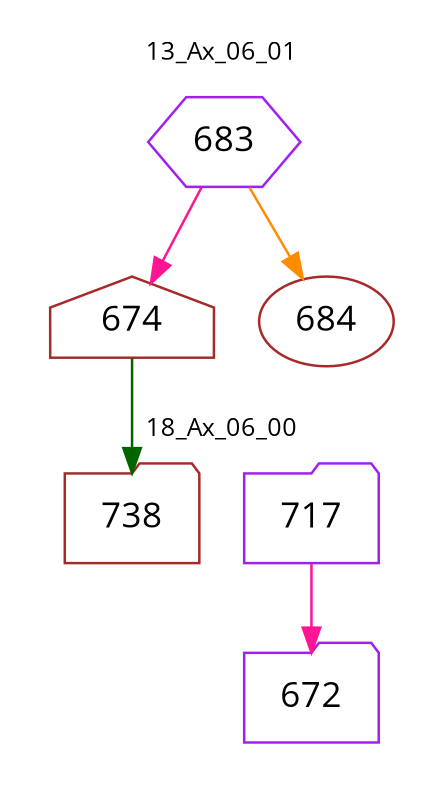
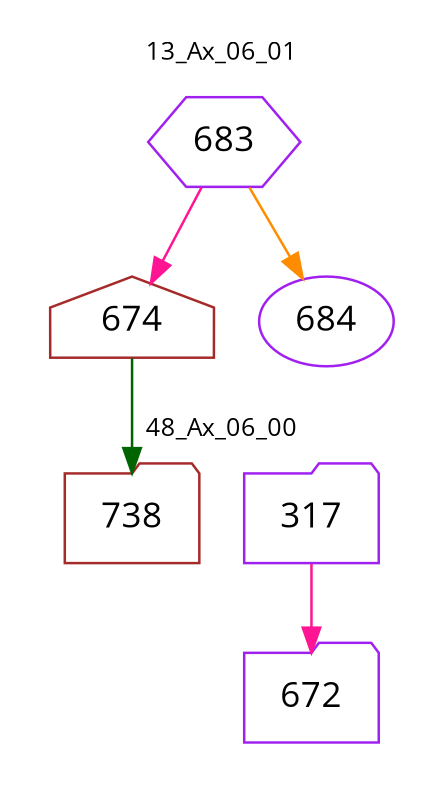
(326, 321) -> (326, 321)
(222, 430) -> (222, 430)
(311, 518) -> (311, 518)
